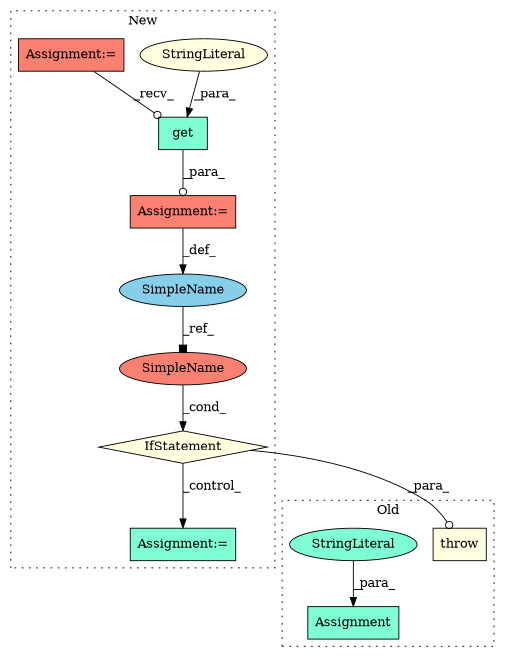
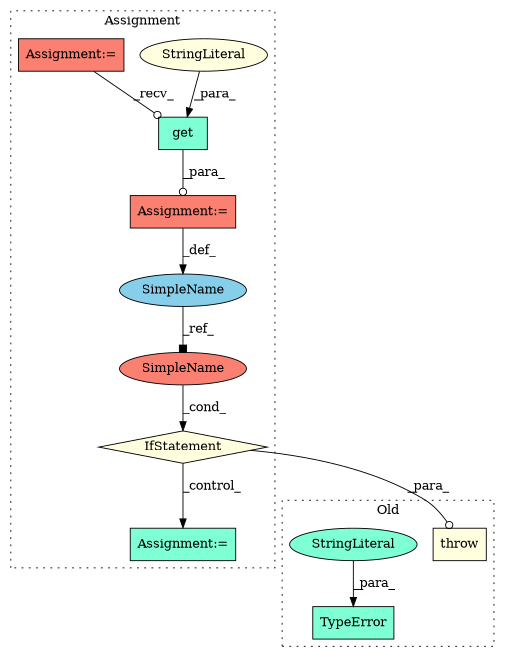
(143, 21) -> (143, 21)
(353, 623) -> (353, 623)
